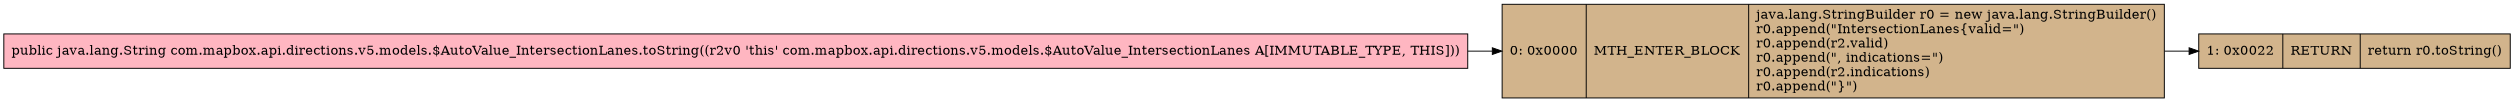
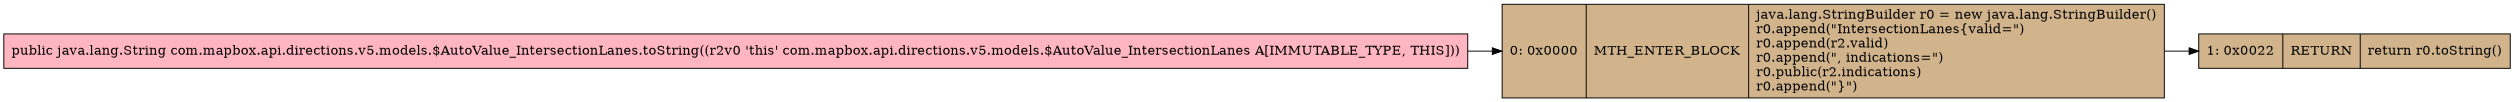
(1843, 72) -> (1839, 72)
